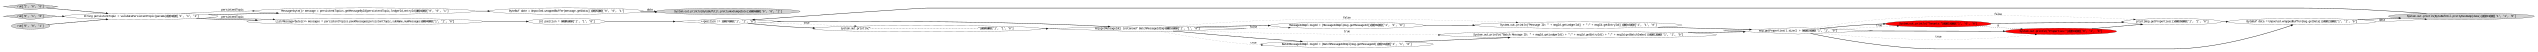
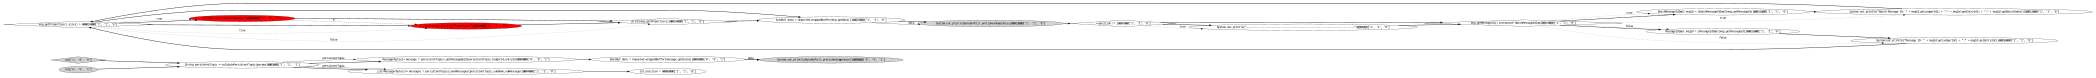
(31, 16) -> none
(639, 22) -> none
(2172, 22) -> (668, 22)
